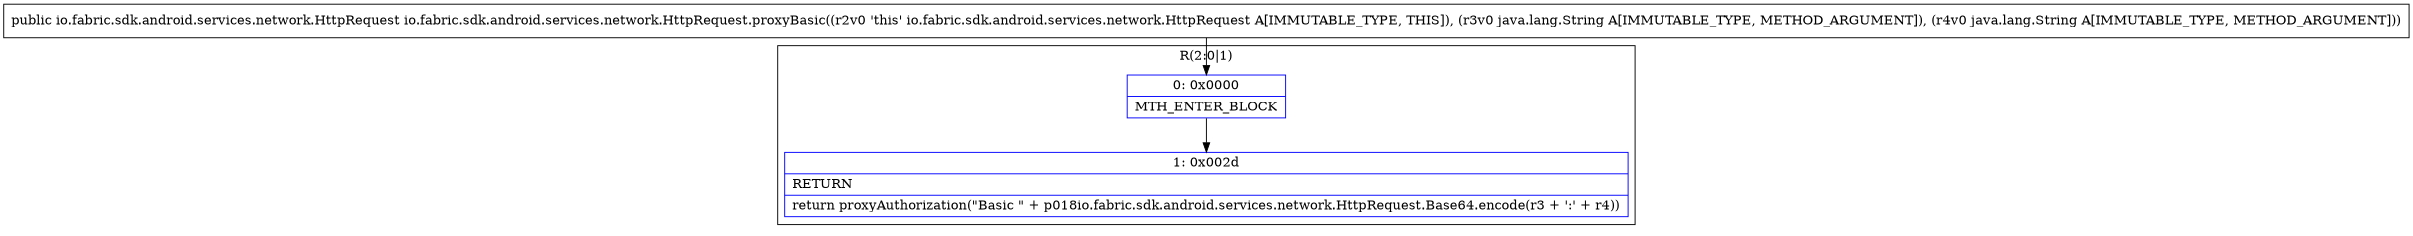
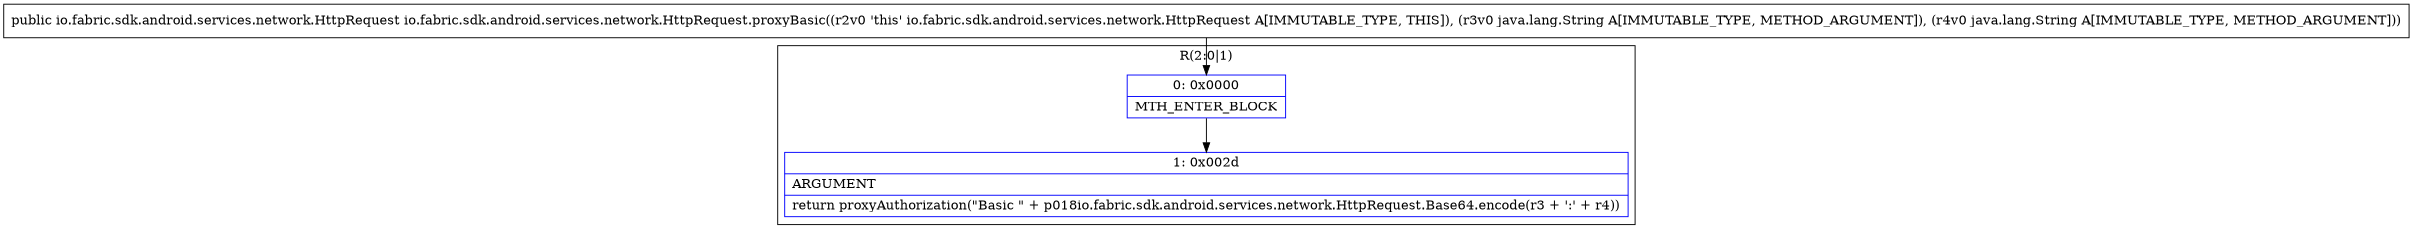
(822, 184) -> (834, 184)
